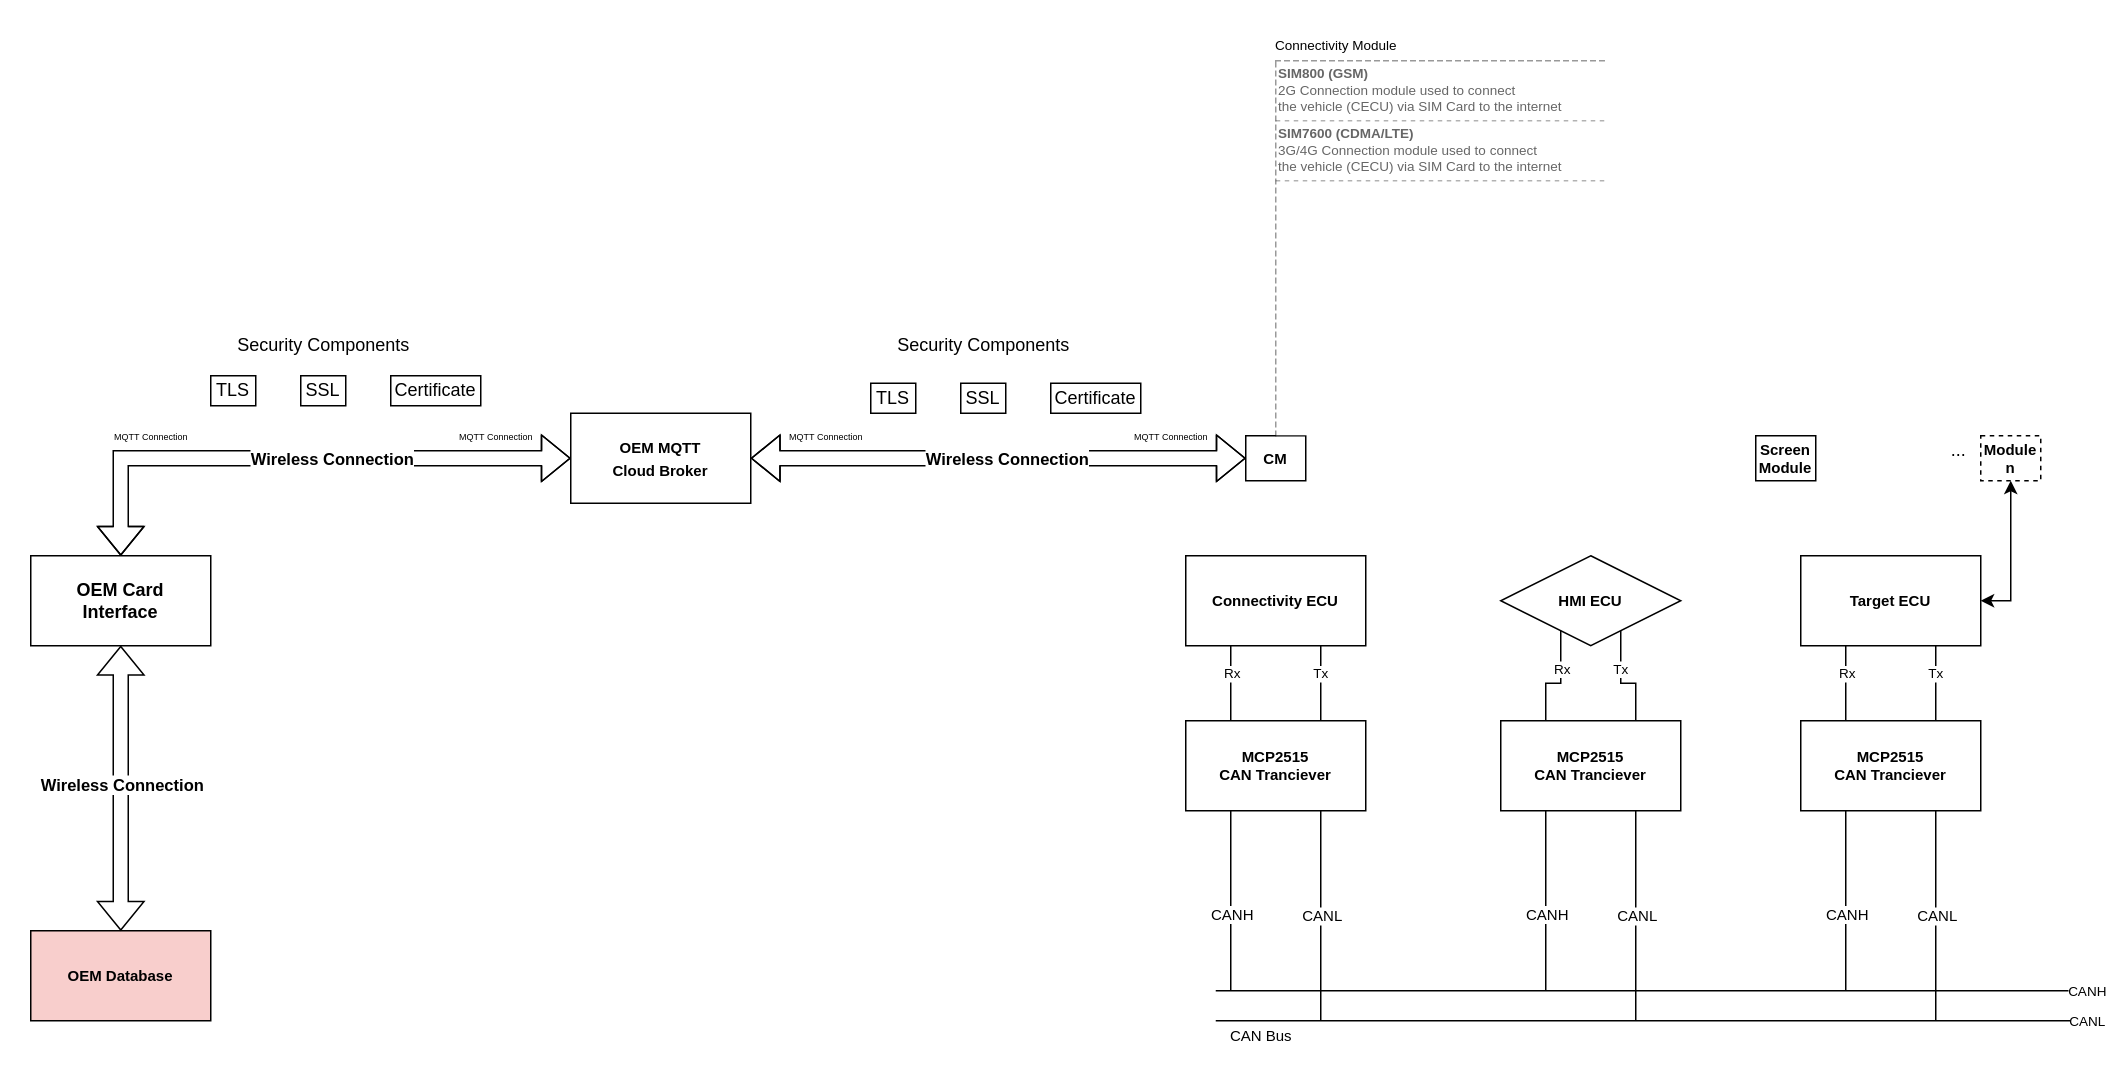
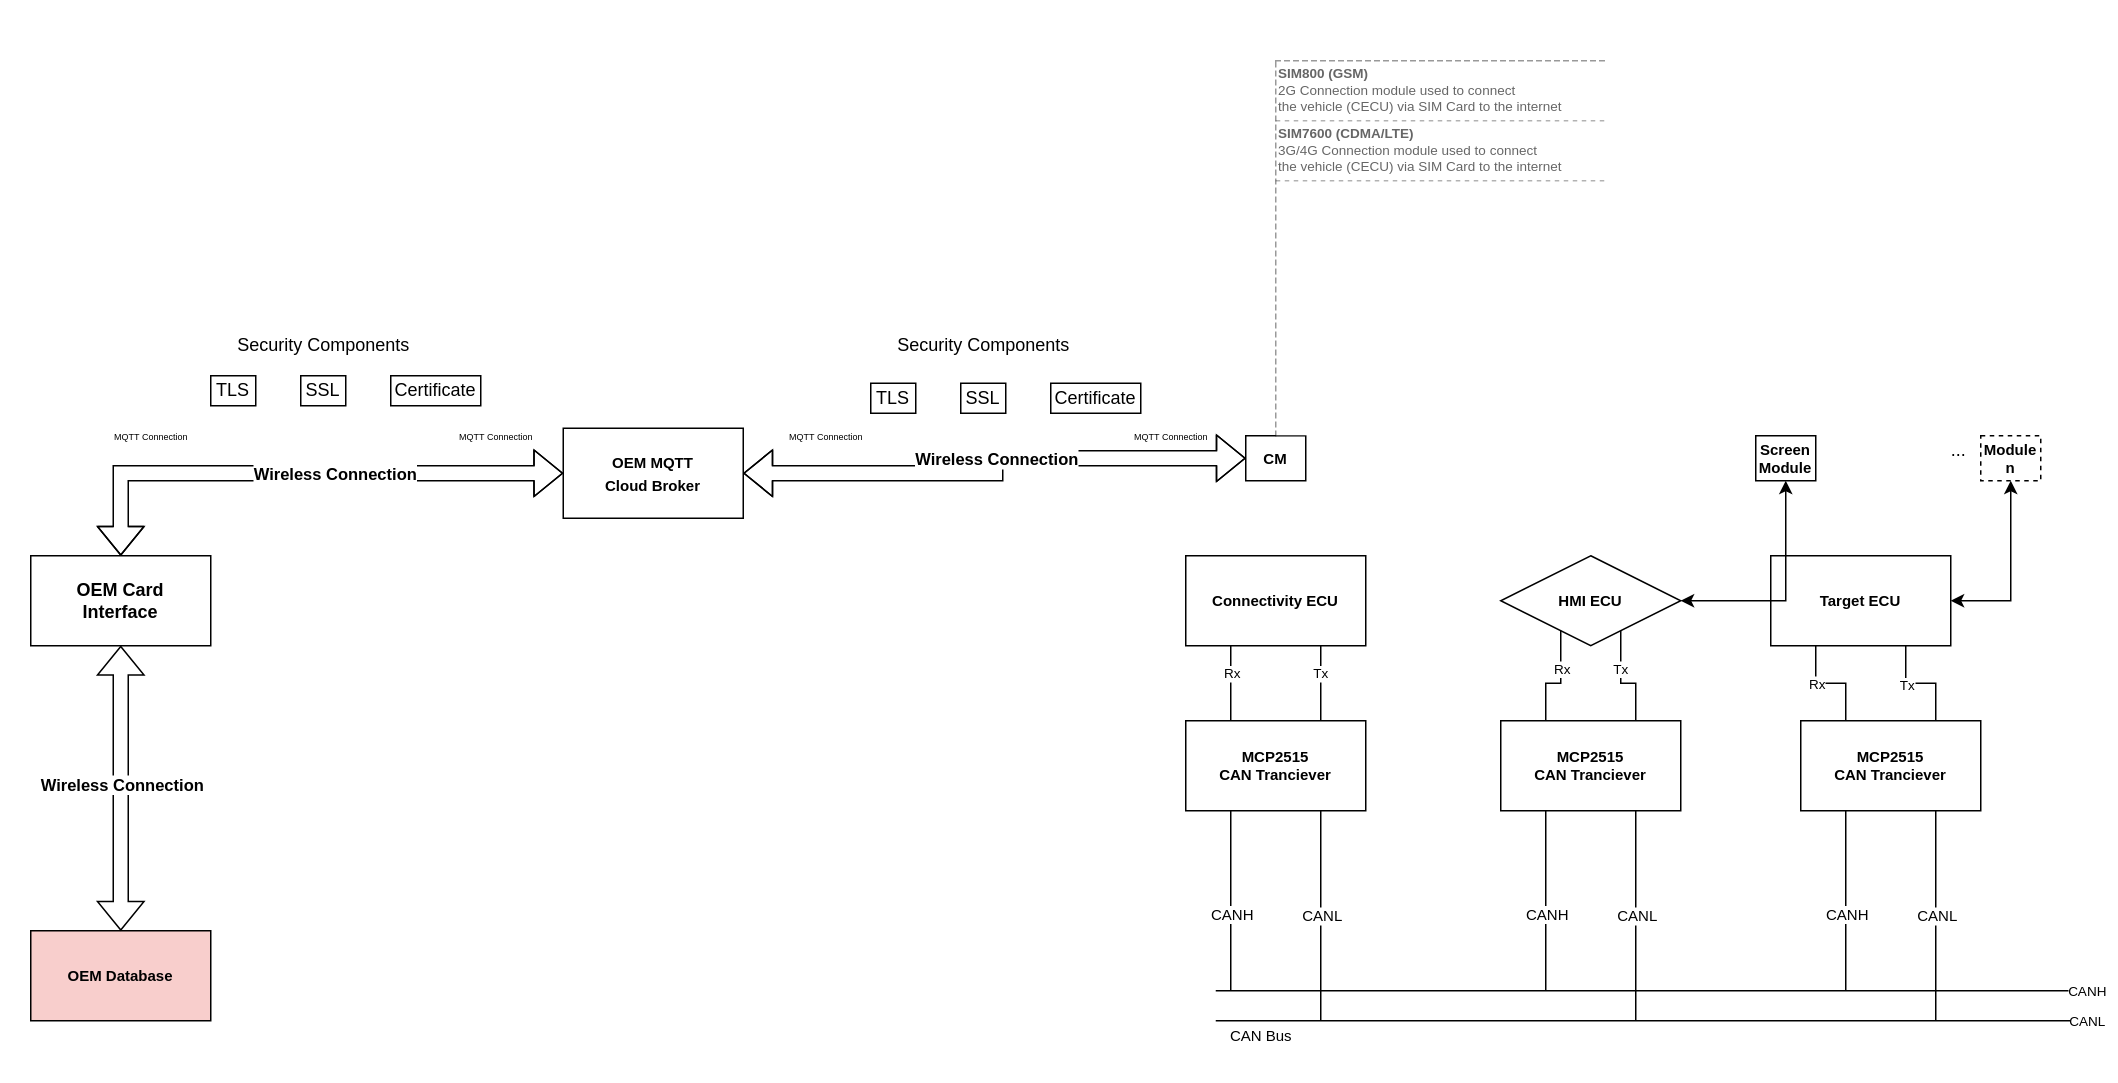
(1336, 46) -> none
(661, 458) -> (653, 473)
none -> (1786, 594)
(1891, 601) -> (1861, 601)
